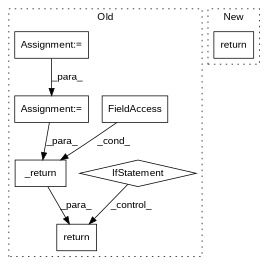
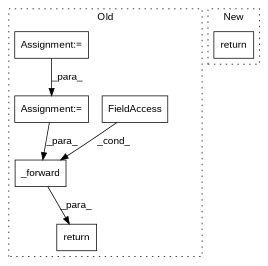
(41, 173) -> (41, 173)
(138, 173) -> none
